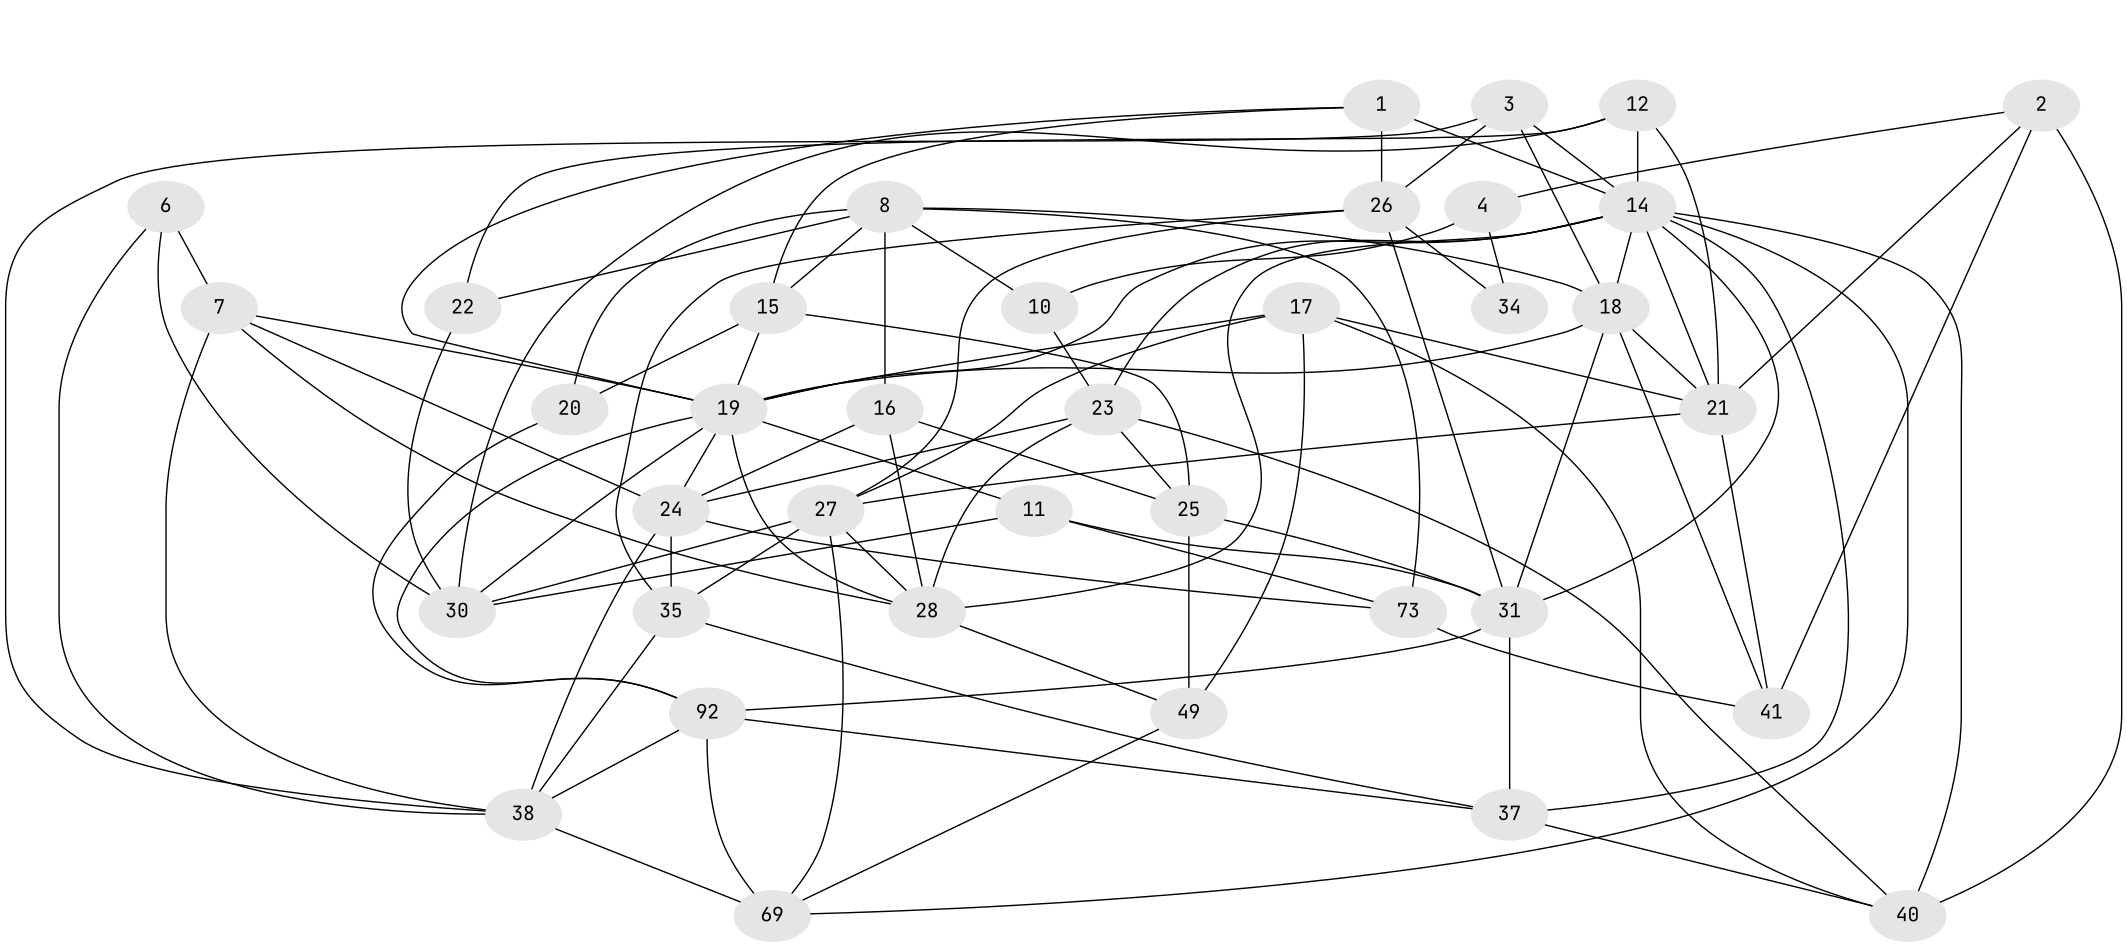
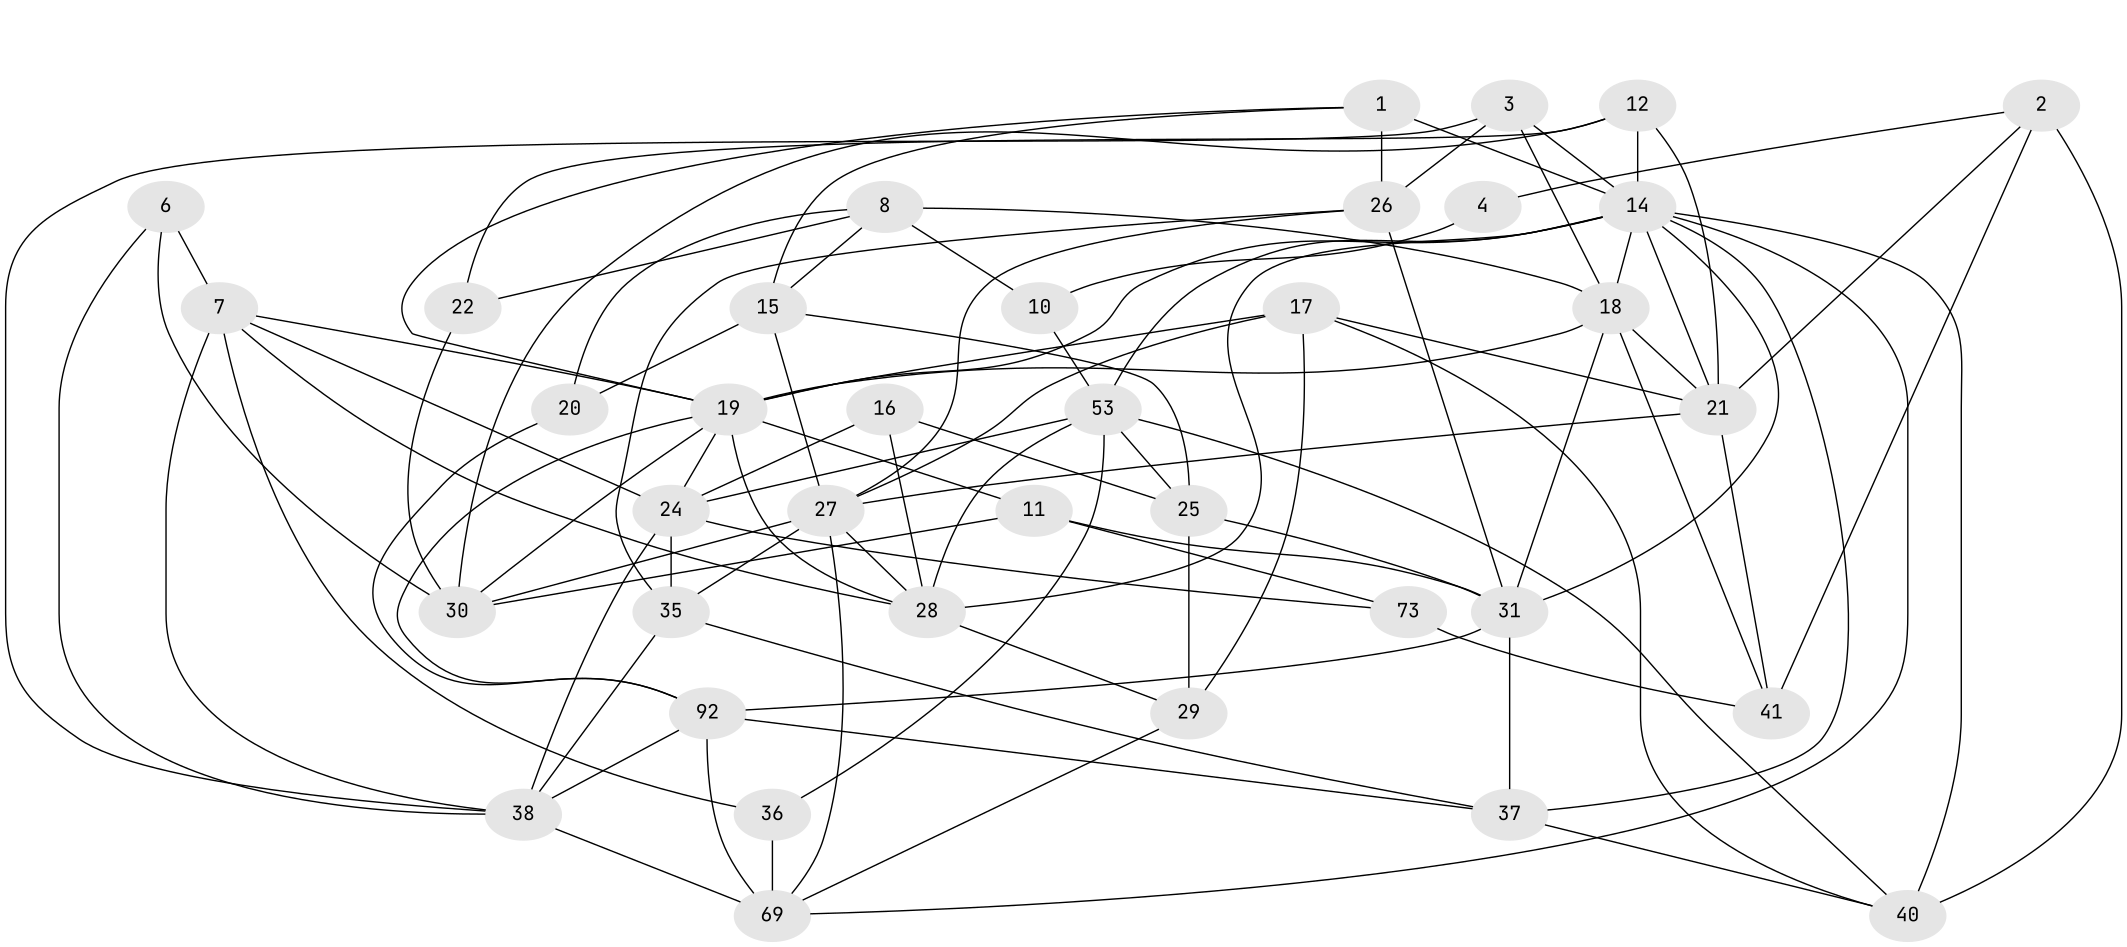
(1334, 271) -> none
(885, 308) -> none
(1510, 308) -> none
(748, 359) -> (797, 410)
(1103, 410) -> (1103, 410)
(1189, 713) -> (1189, 713)
none -> (772, 815)
